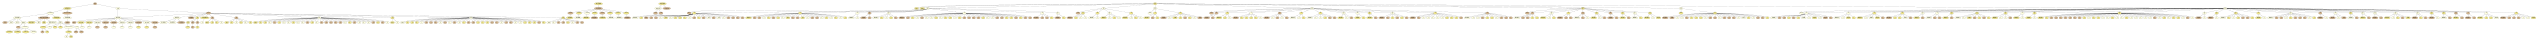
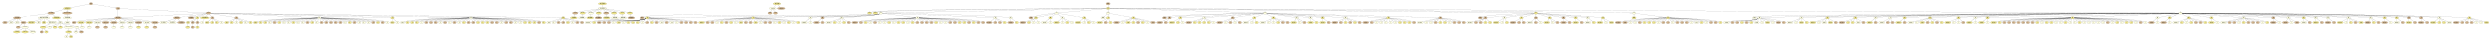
none -> (1108, 4)
(118, 8) -> (118, 8)
(598, 8) -> (602, 8)
(50, 13) -> (51, 13)
(17, 18) -> (17, 18)
(44, 18) -> (44, 18)
(118, 18) -> (118, 18)
(177, 18) -> (177, 18)
(24, 23) -> (24, 23)
(67, 23) -> (67, 23)
(9, 32) -> none
(76, 32) -> (76, 32)
